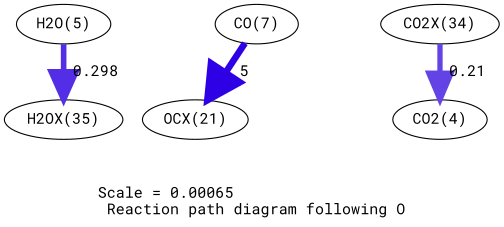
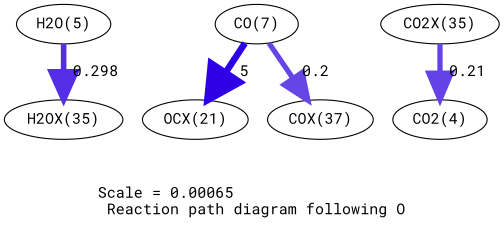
(440, 24) -> (440, 24)
none -> (320, 120)
